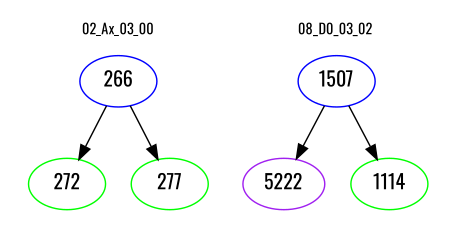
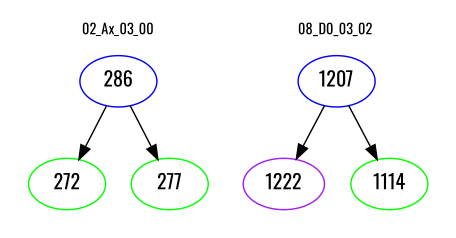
(118, 81) -> (118, 81)
(337, 81) -> (337, 81)
(284, 184) -> (284, 184)
